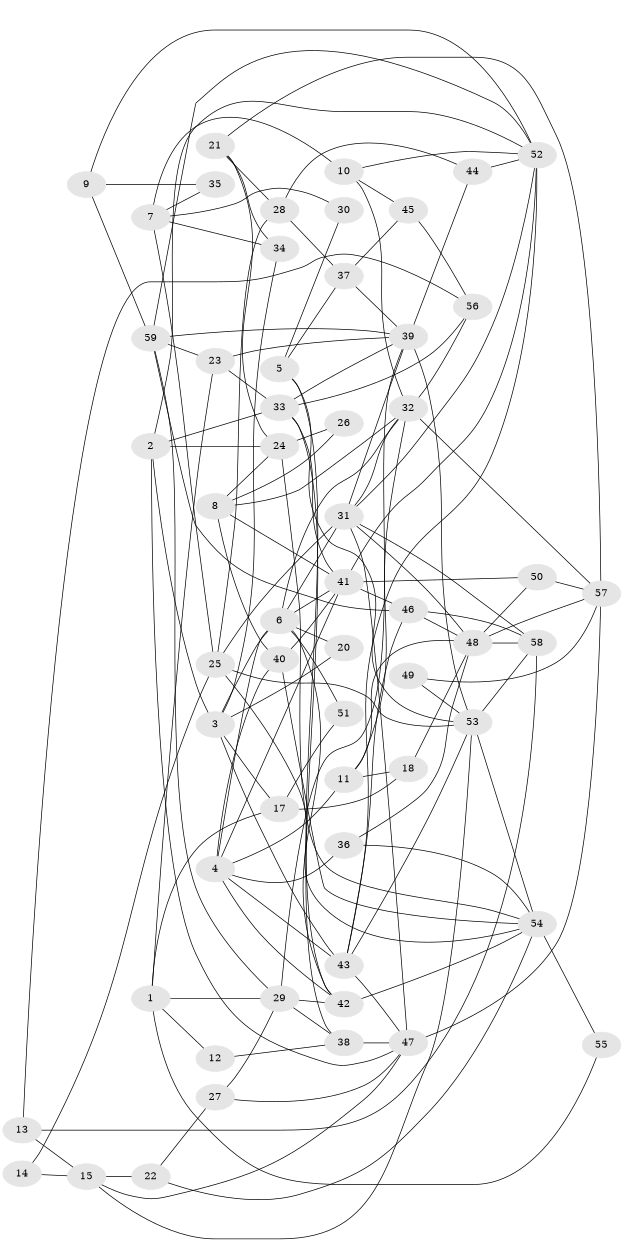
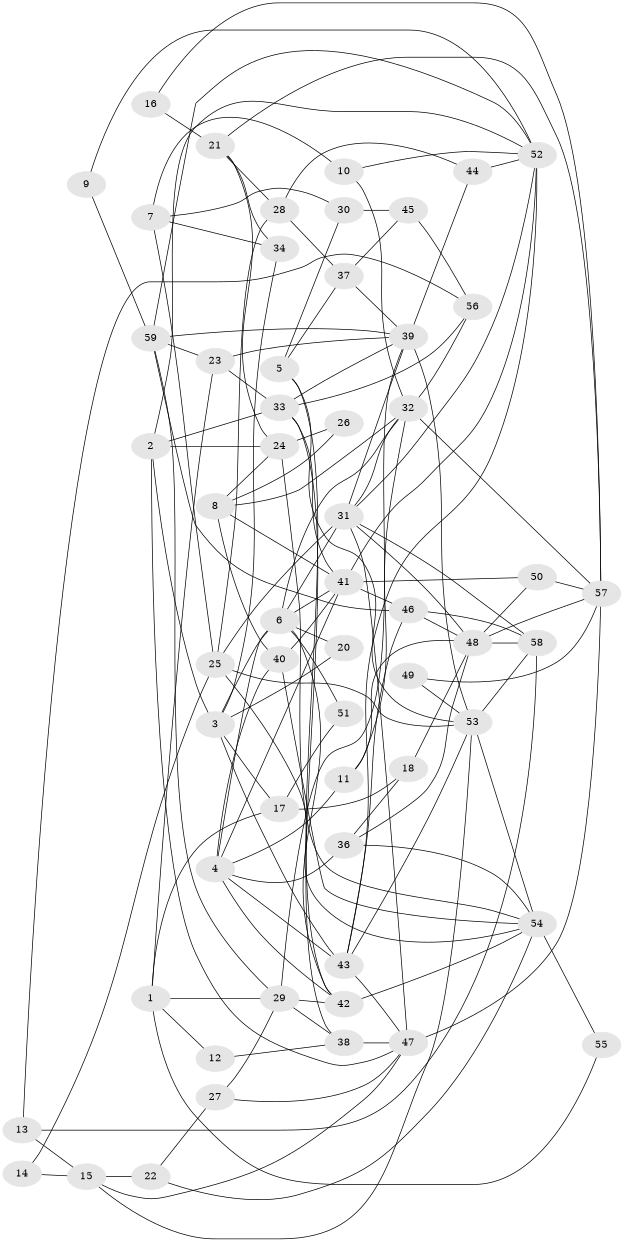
none -> (151, 104)
(215, 185) -> none
(376, 191) -> (376, 210)
(377, 774) -> (376, 807)
